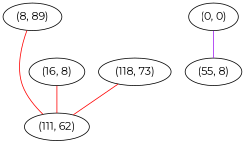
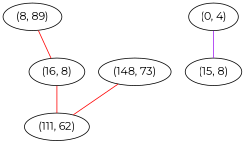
(214, 17) -> (214, 17)
(135, 72) -> (135, 72)
(214, 72) -> (214, 72)
(20, 75) -> (45, 44)
